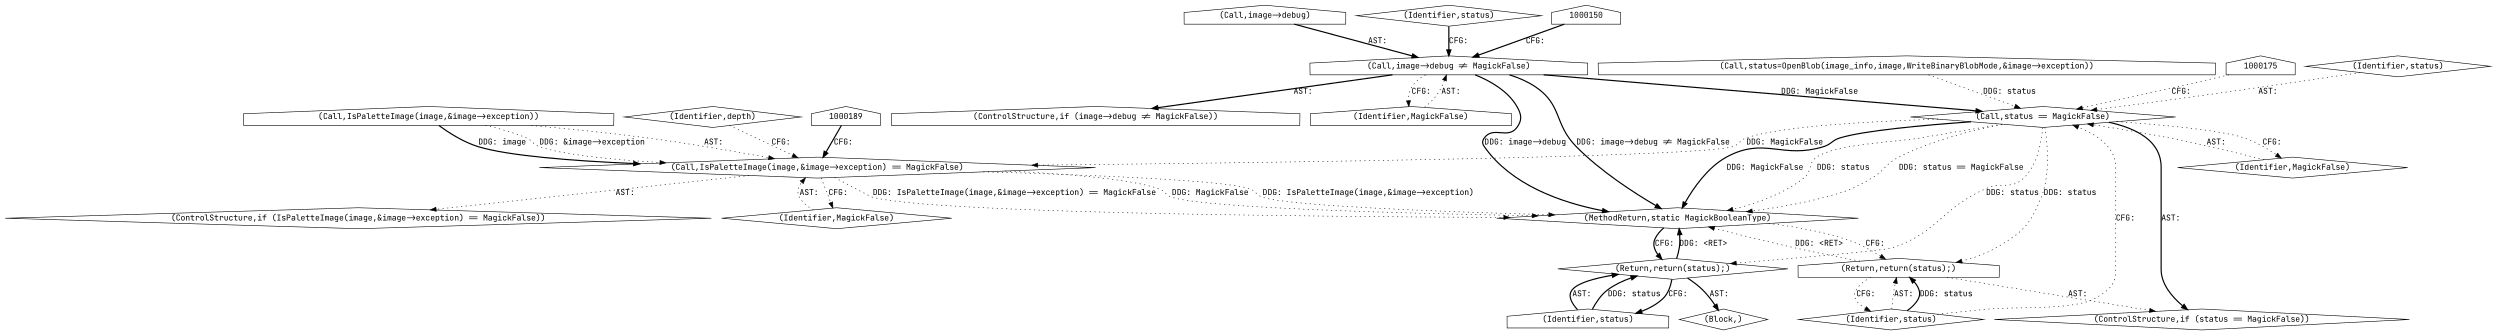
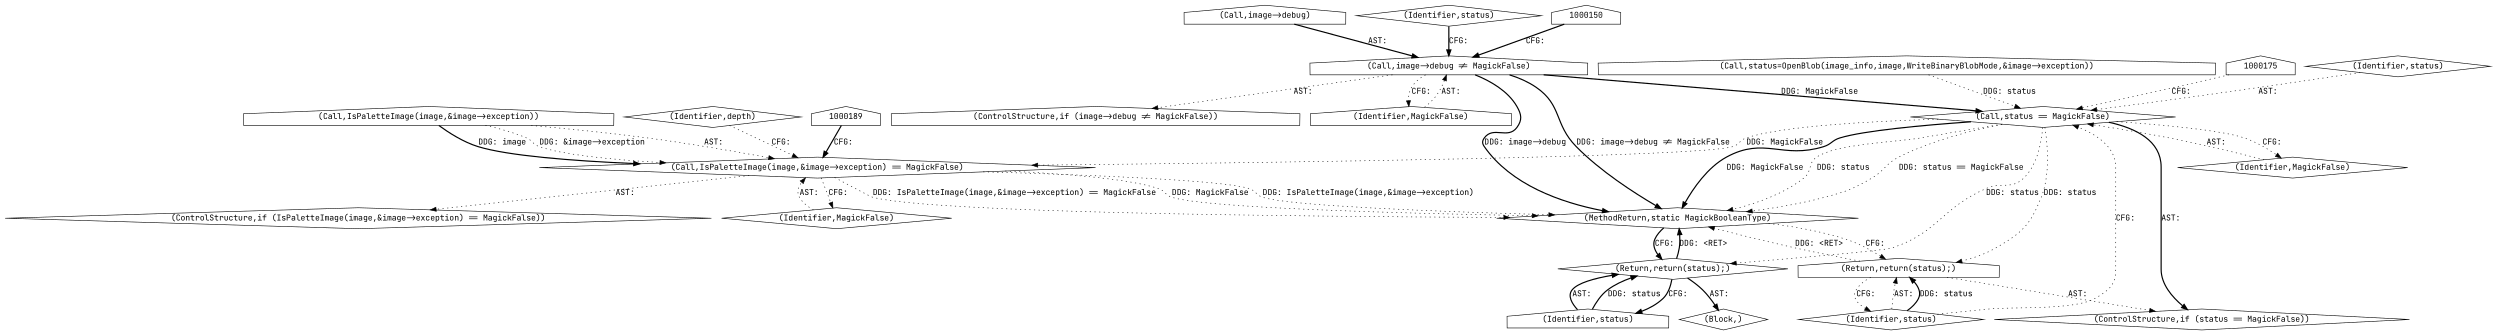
(1275, 91) -> (1275, 91)
